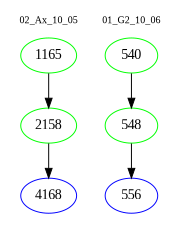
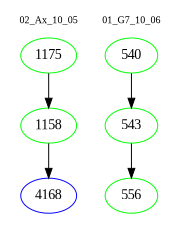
(132, 21) -> (132, 21)
(49, 55) -> (49, 55)
(49, 126) -> (49, 126)
(131, 126) -> (131, 126)
(131, 196) -> (131, 196)
